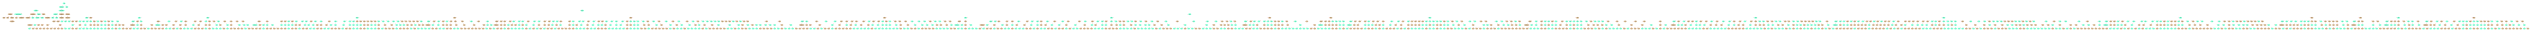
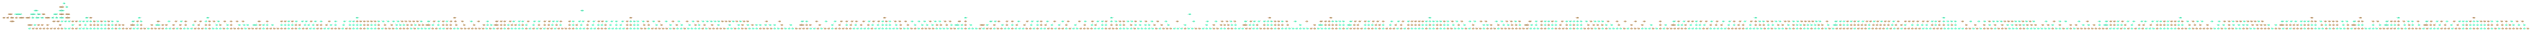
(62, 7) -> (62, 7)
(33, 14) -> (33, 14)
(62, 18) -> (62, 18)
